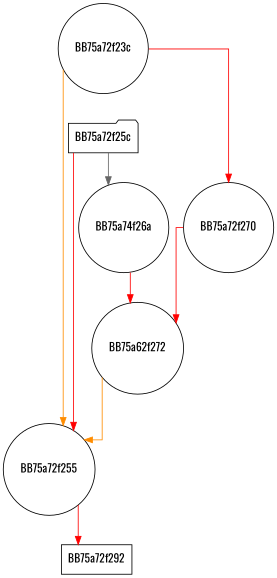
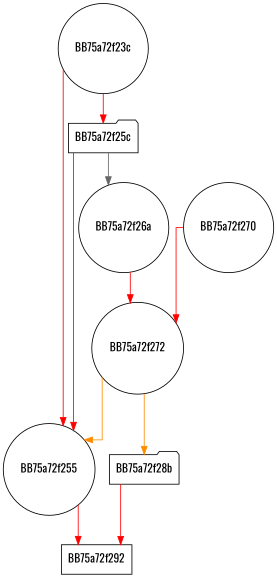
(229, 72) -> (103, 104)
(124, 228) -> (124, 228)
(63, 244) -> (63, 244)
(138, 348) -> (138, 348)
none -> (144, 469)
